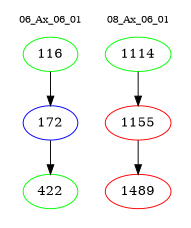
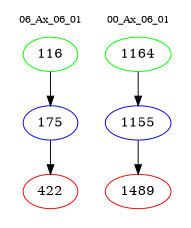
(138, 20) -> (138, 20)
(138, 54) -> (138, 54)
(50, 123) -> (50, 123)
(138, 123) -> (138, 123)
(50, 192) -> (50, 192)
